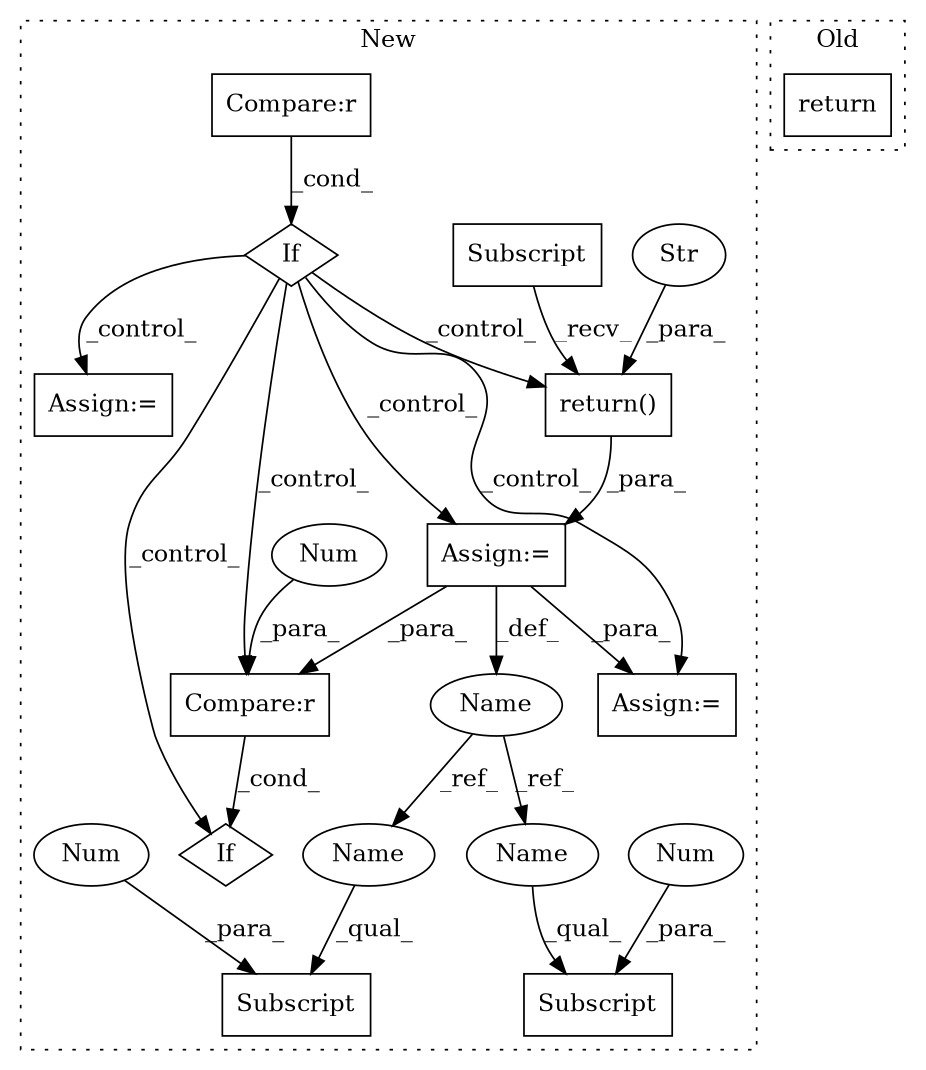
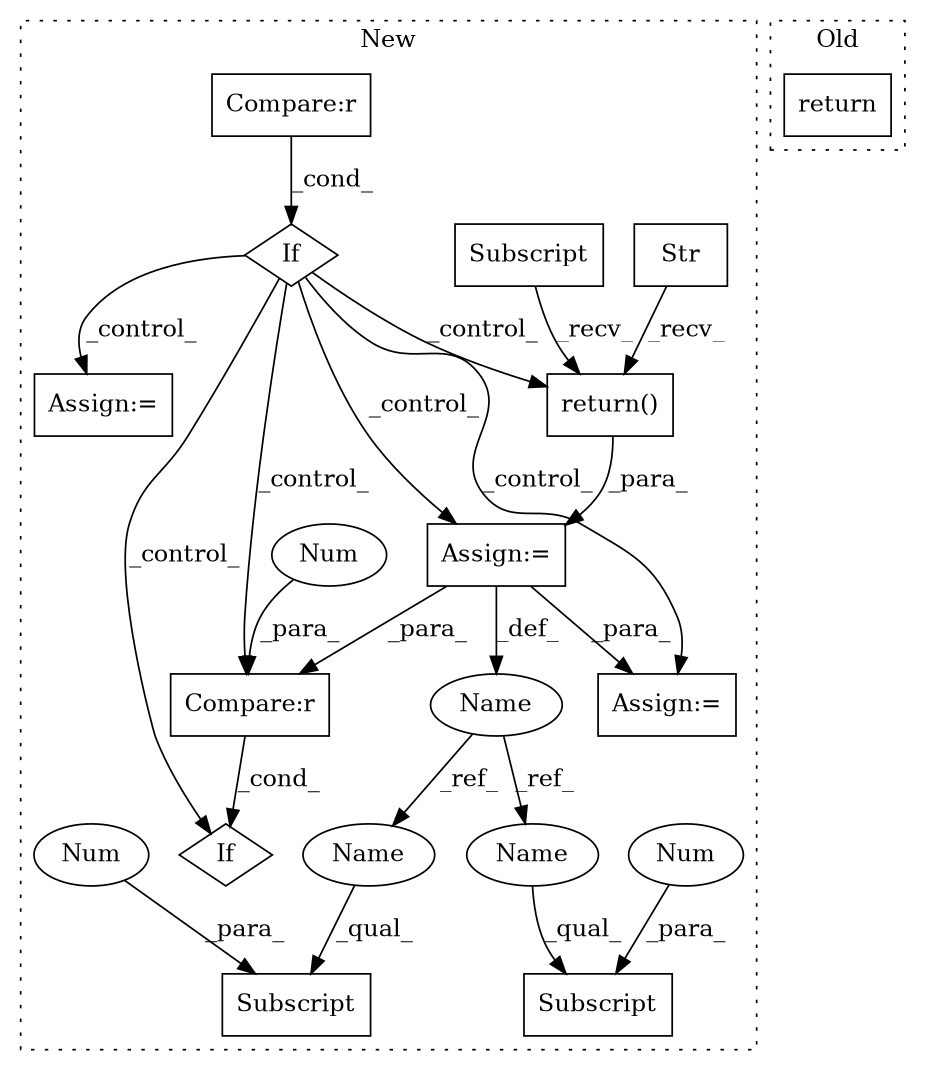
(679, 255) -> (681, 255)
(686, 330) -> (687, 330)
